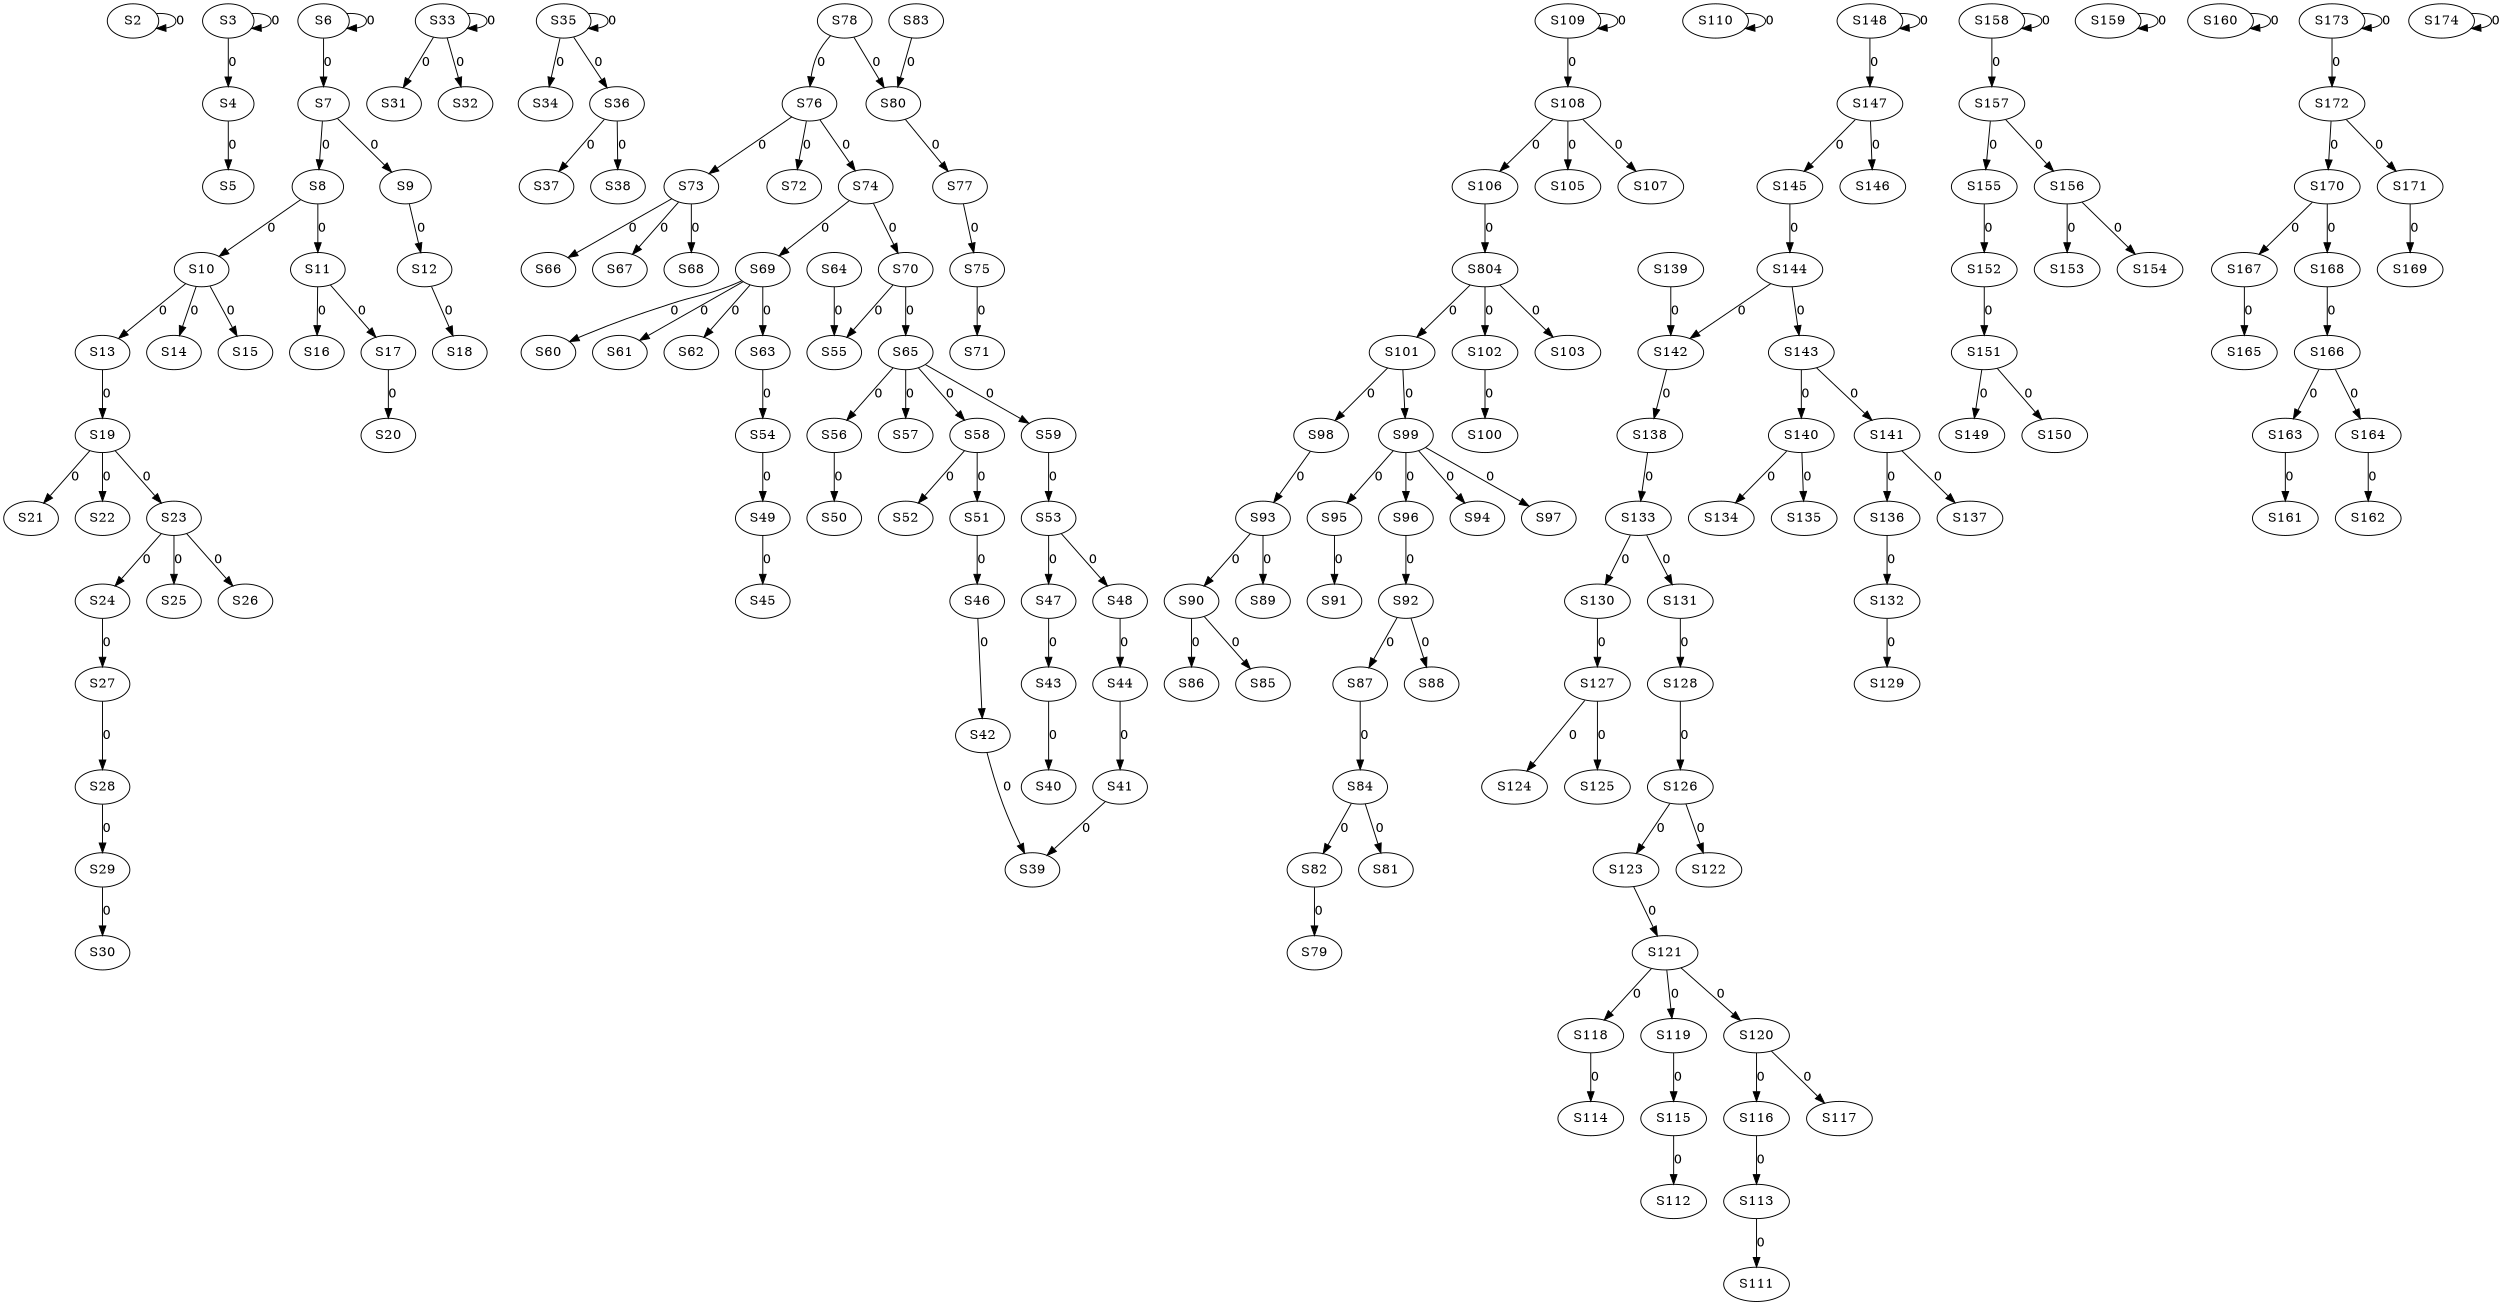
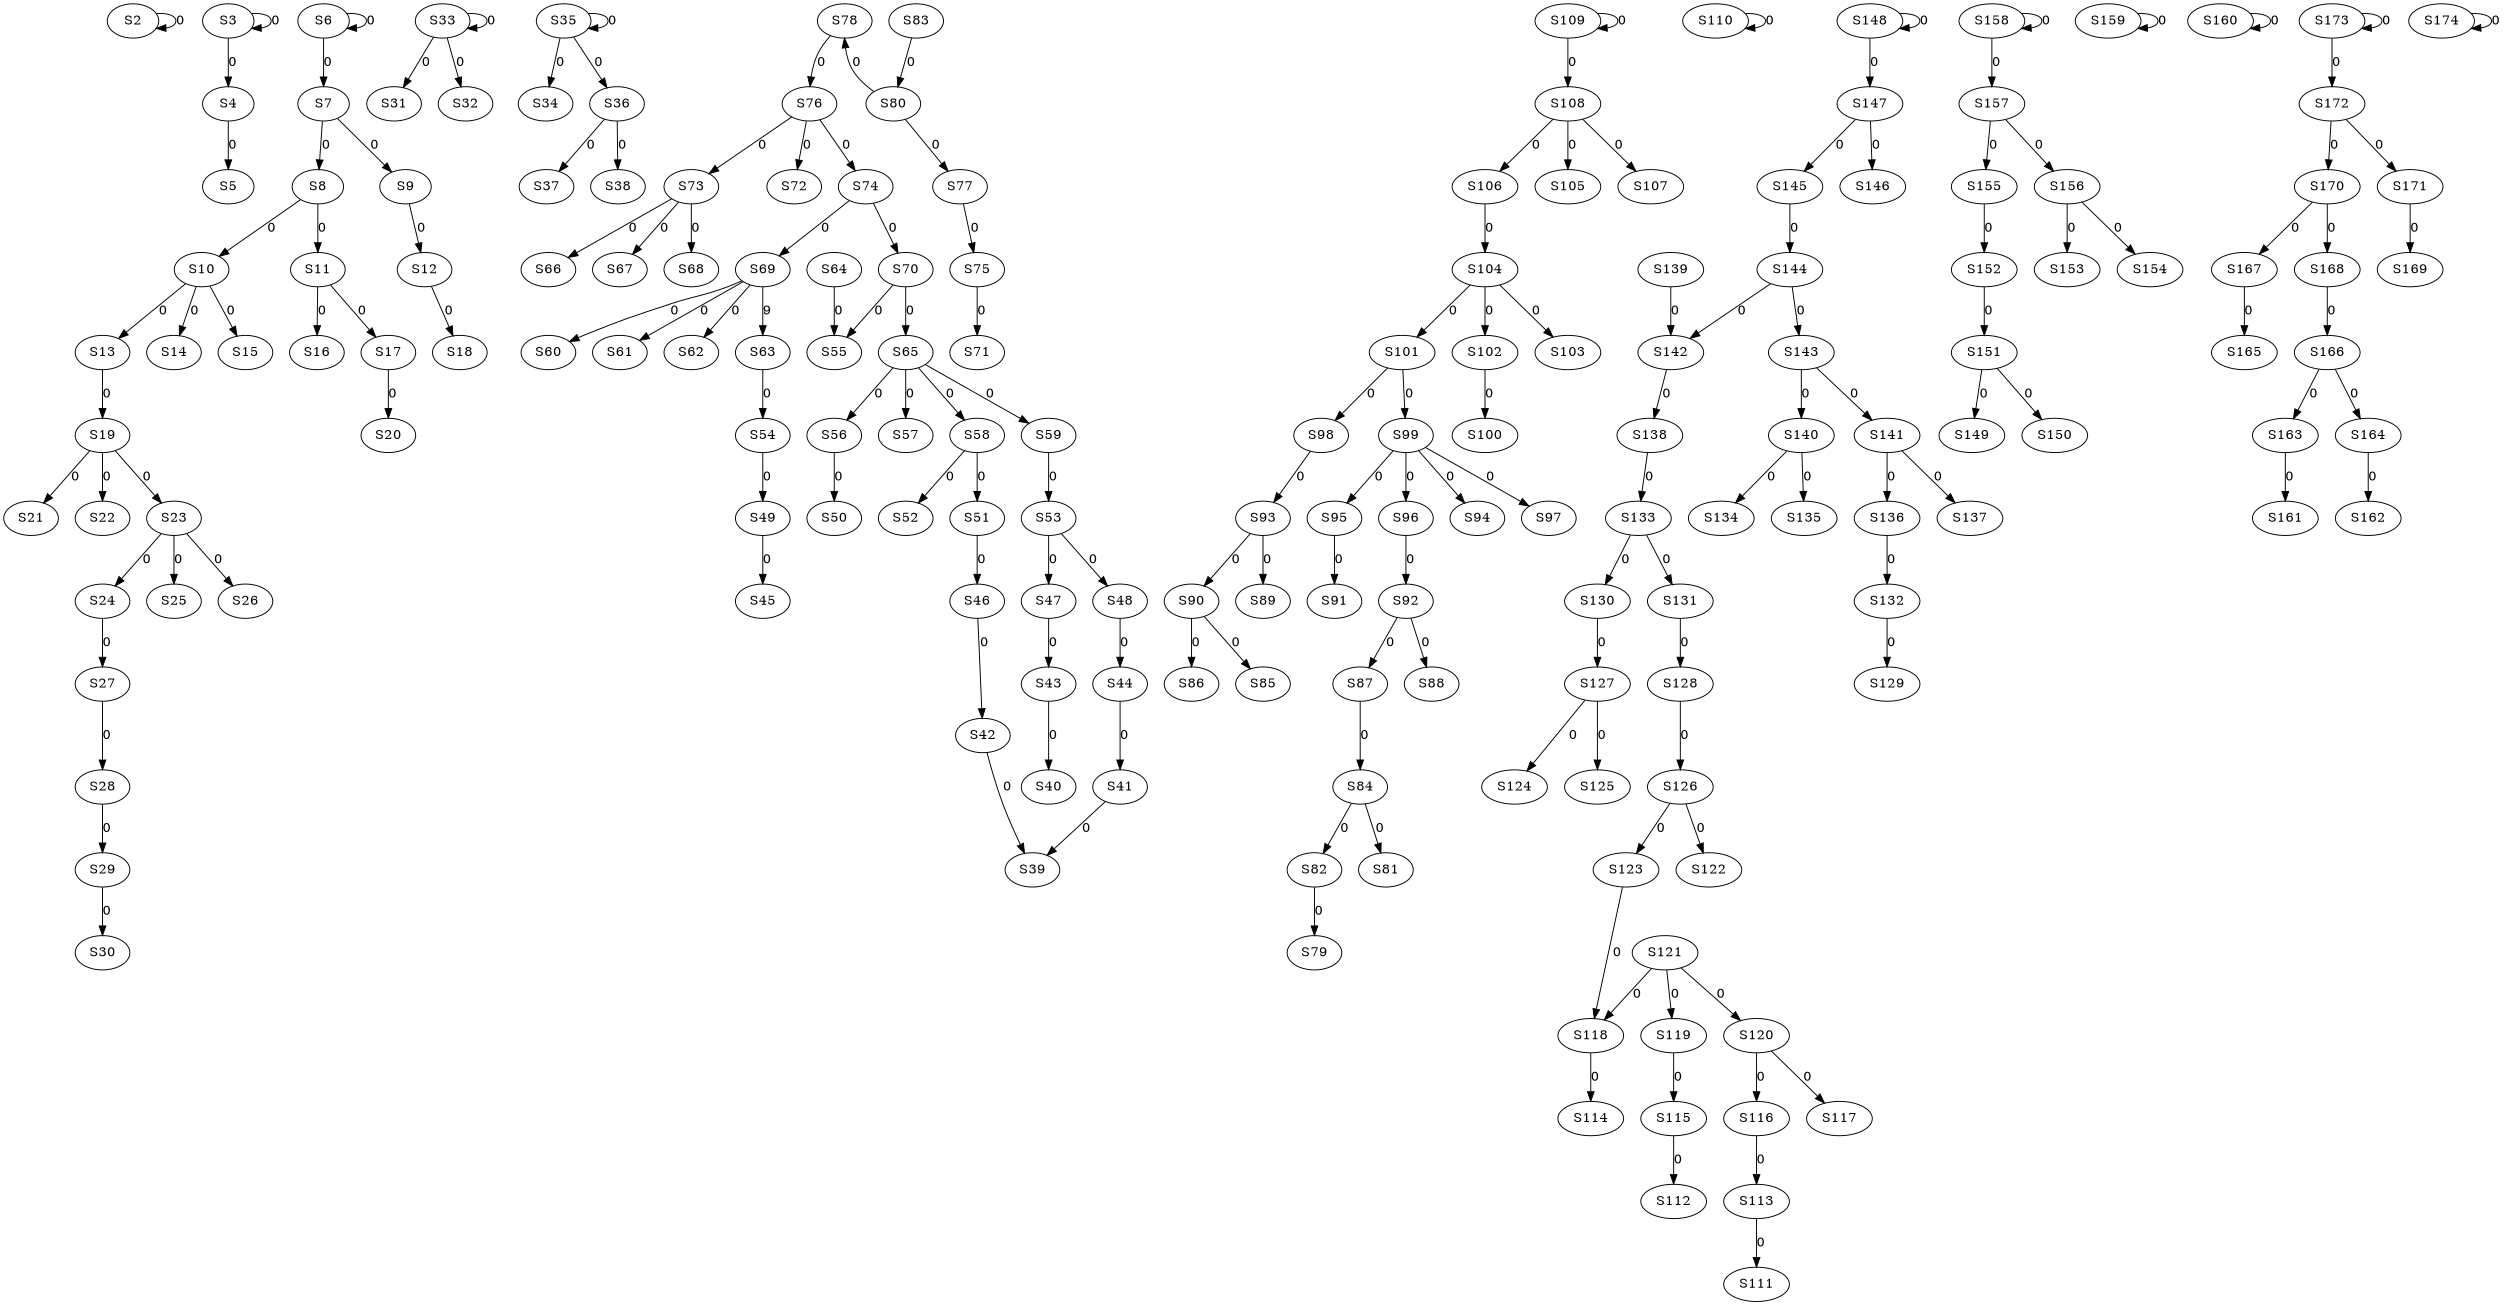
(866, 58) -> (855, 73)
(1485, 270) -> (1485, 270)
(768, 311) -> (768, 311)
(1643, 907) -> (1609, 948)
